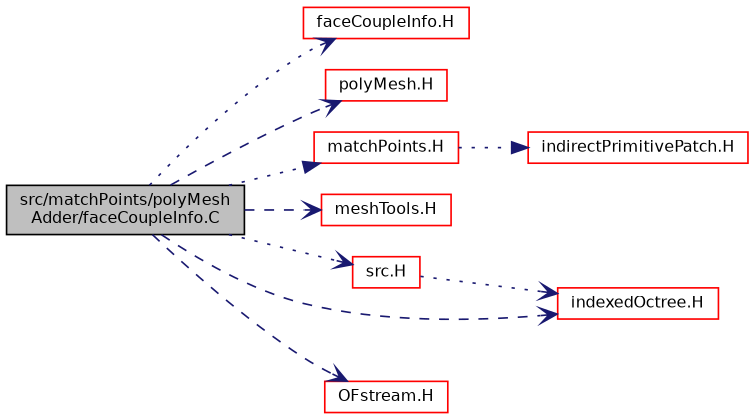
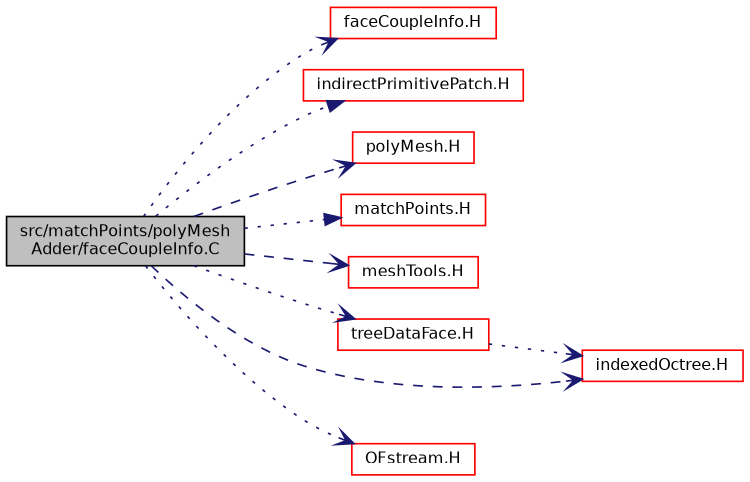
(485, 148) -> (238, 155)
(386, 272) -> (413, 335)
(238, 310) -> (232, 363)
